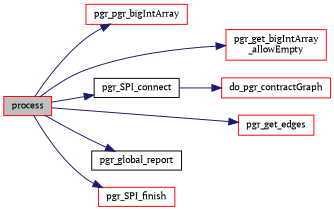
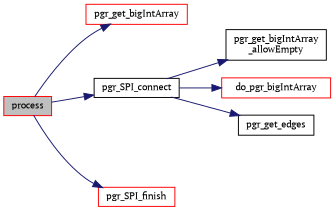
(137, 14) -> (137, 14)
(276, 45) -> (276, 45)
(124, 59) -> (193, 71)
(276, 88) -> (276, 88)
(140, 115) -> (201, 105)
(276, 125) -> (276, 125)
(137, 161) -> none
